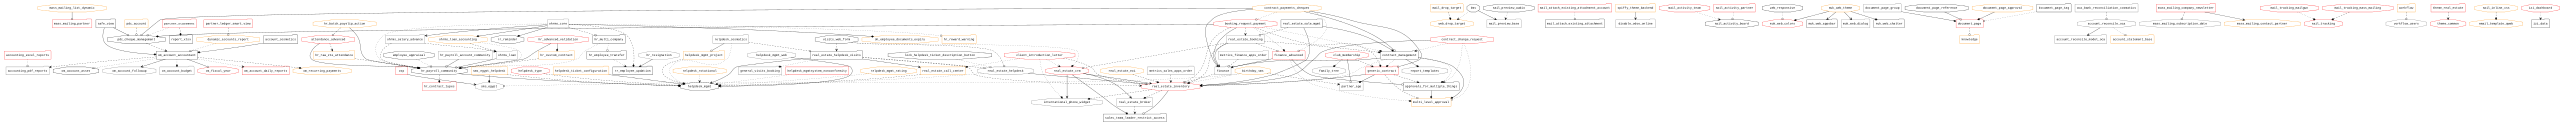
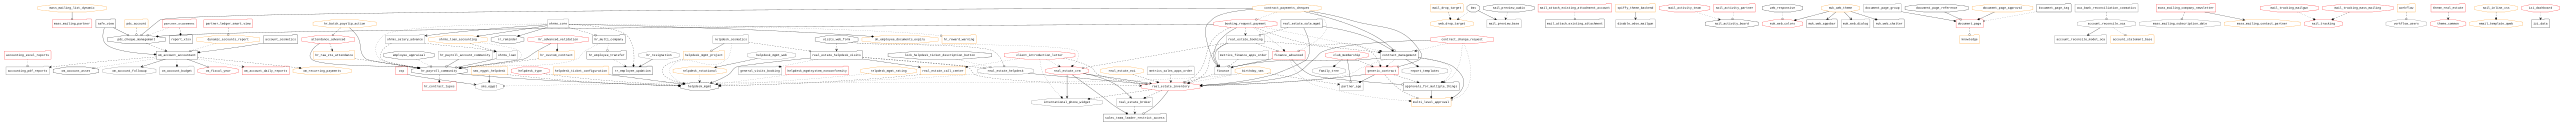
(1636, 24) -> (1636, 24)
(836, 80) -> (737, 63)
